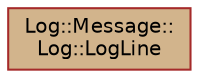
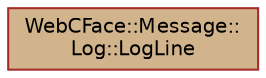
(99, 39) -> (133, 39)
